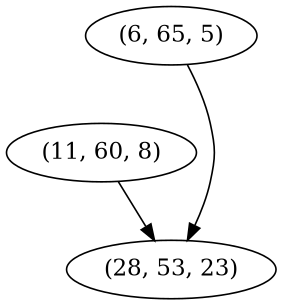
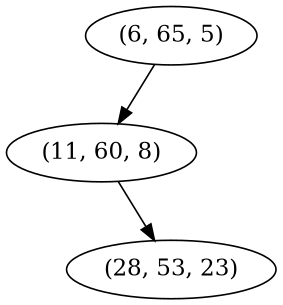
(214, 144) -> (141, 87)
